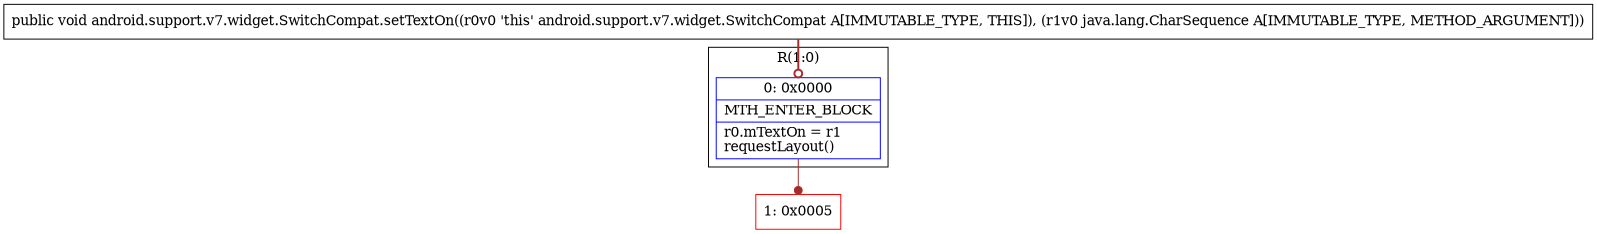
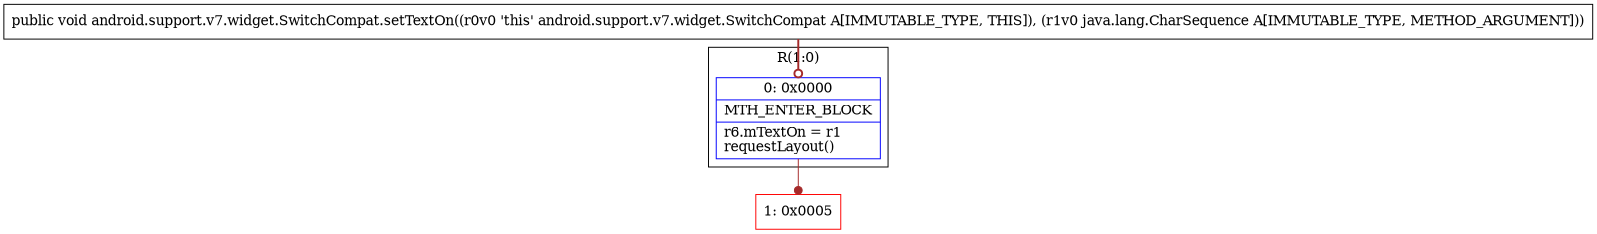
(783, 133) -> (783, 133)
